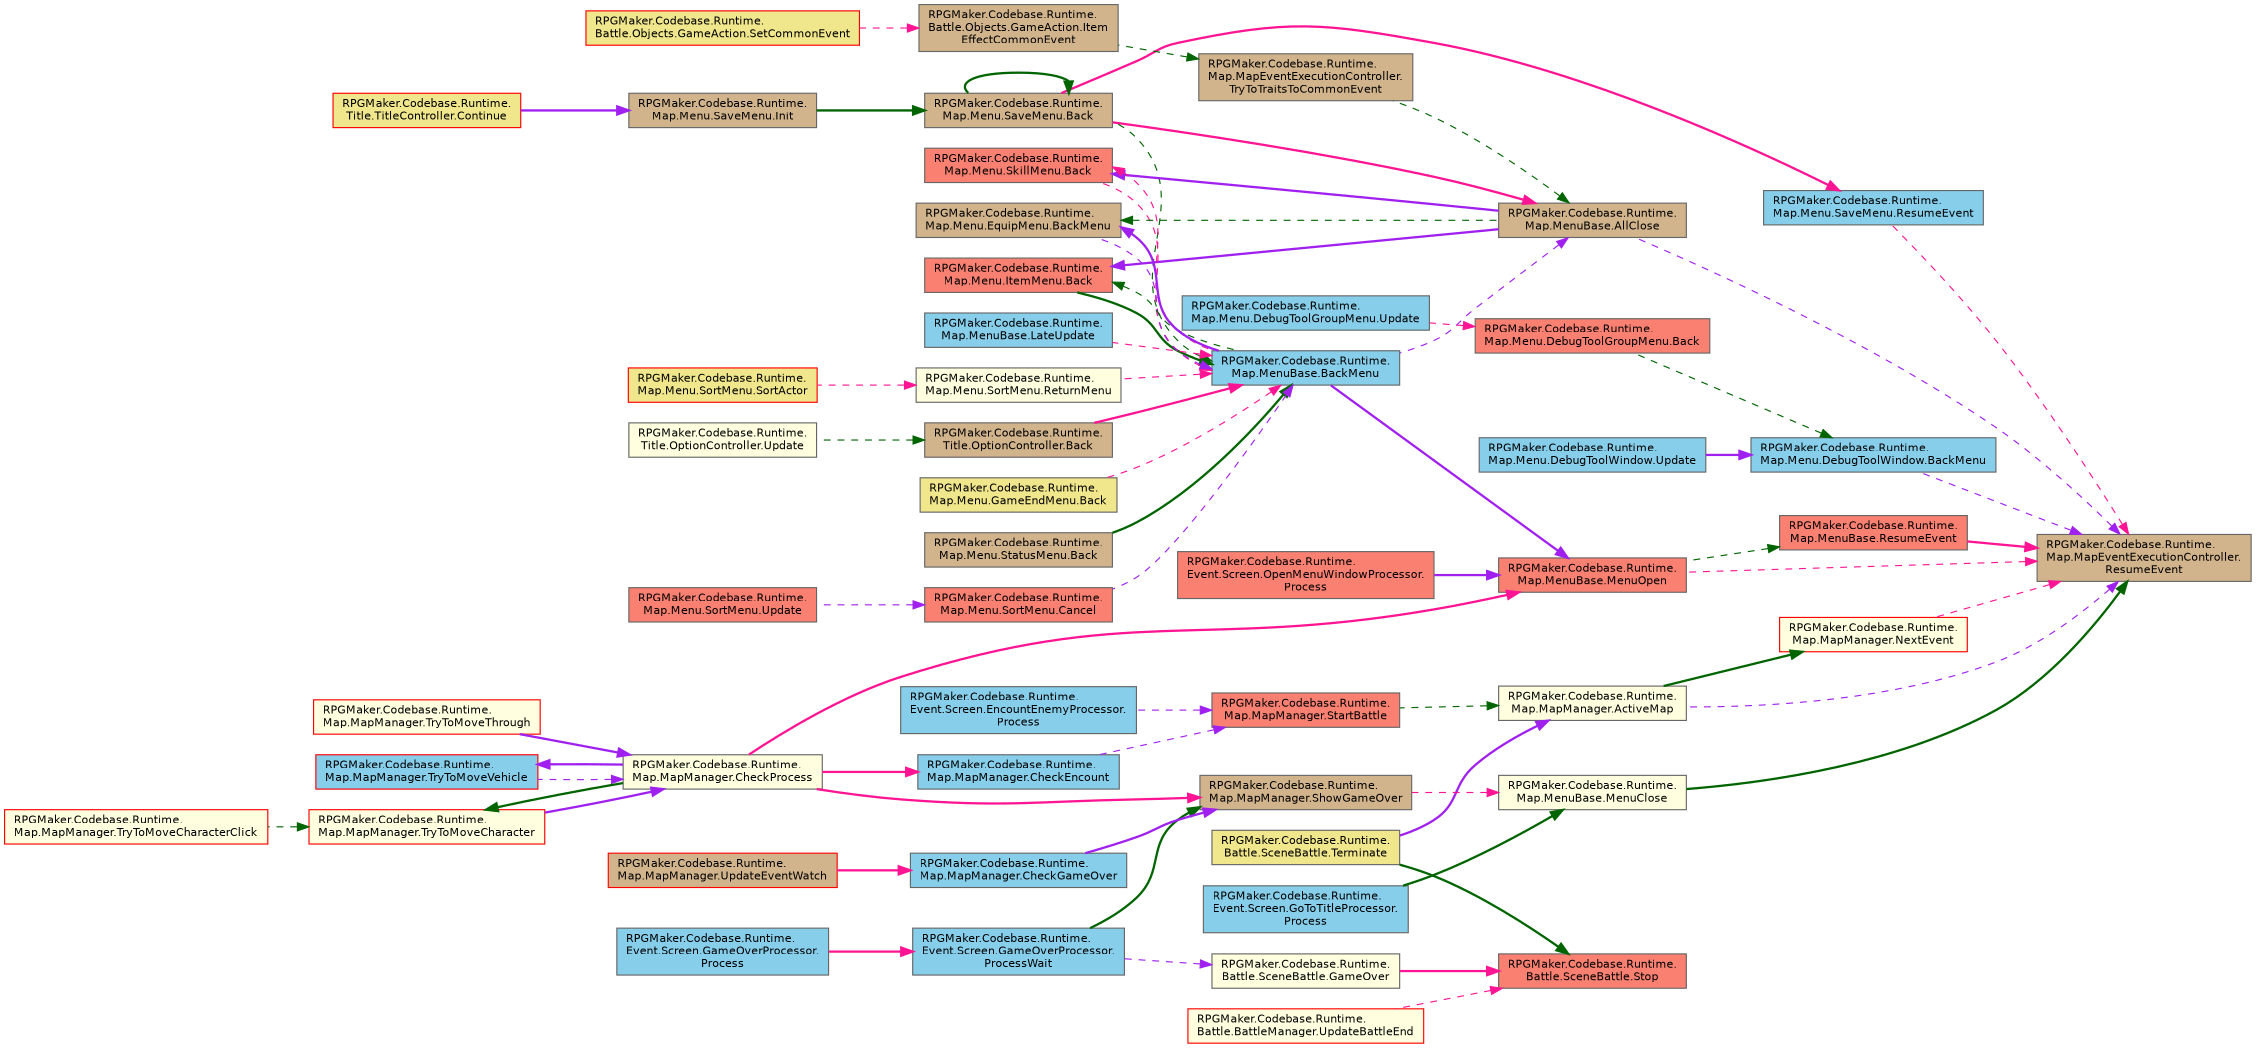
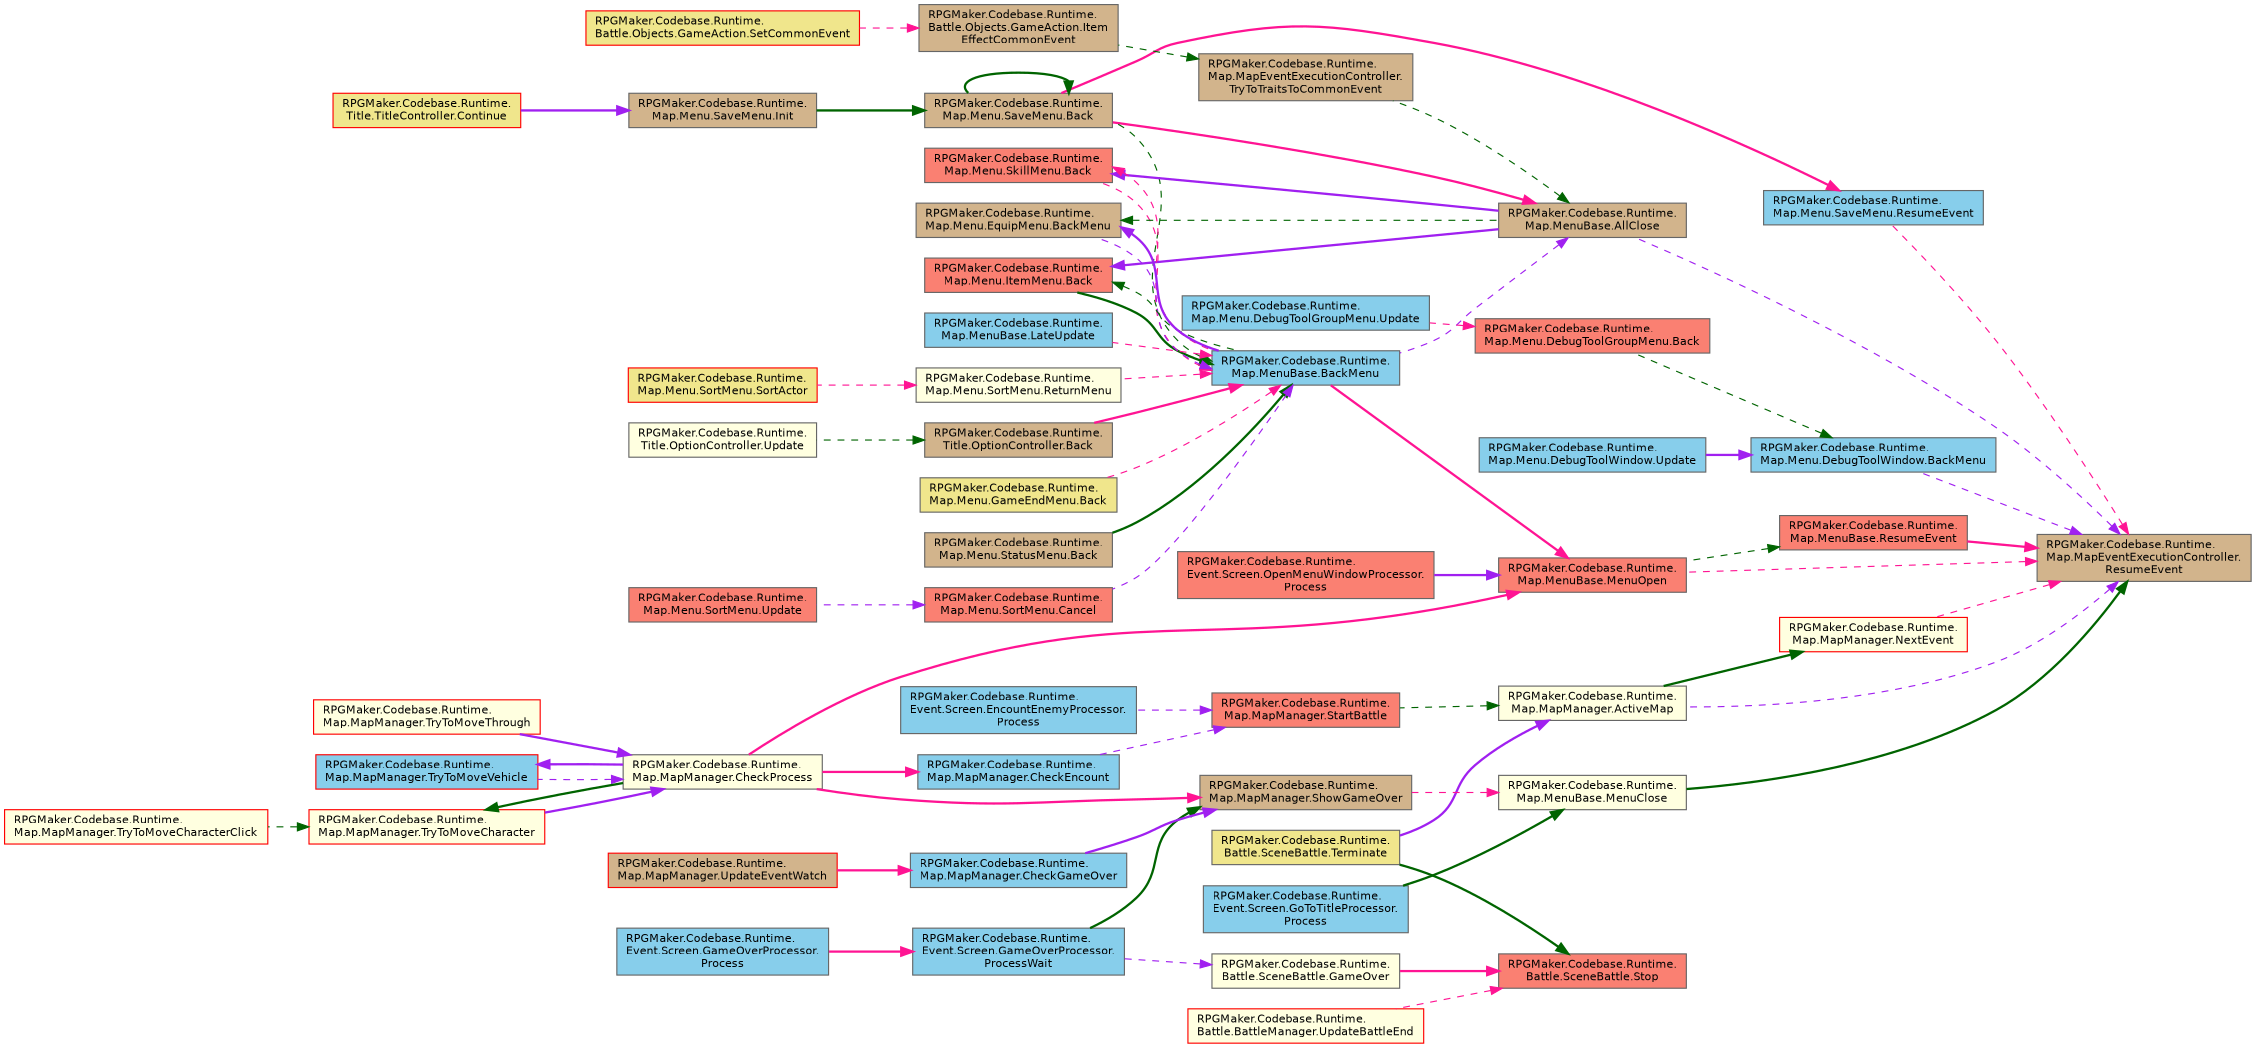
(1445, 468) -> (1445, 468)
